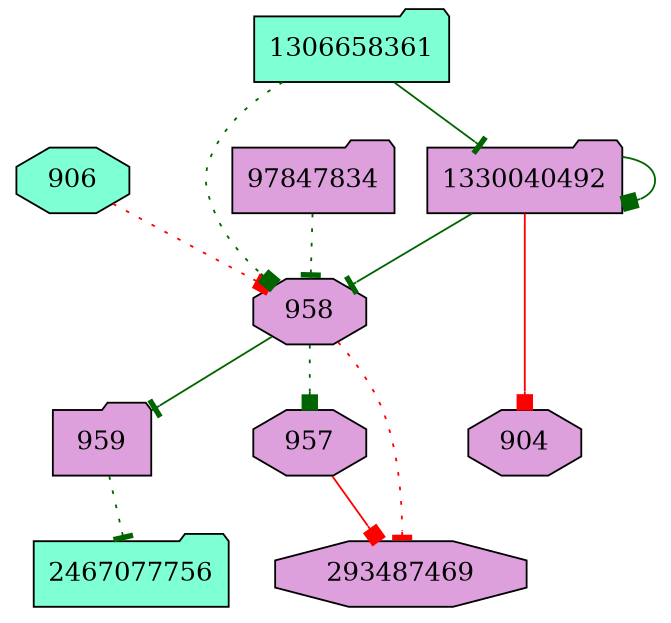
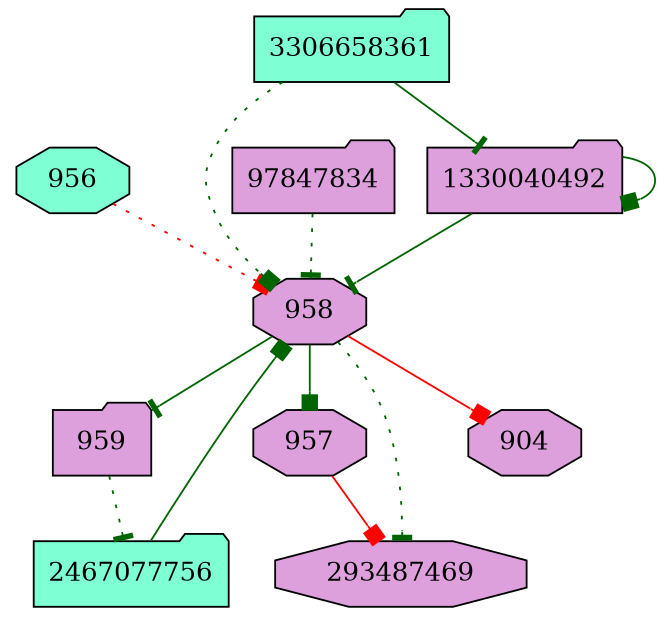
(352, 49) -> (352, 49)
(73, 180) -> (73, 180)
(525, 302) -> (409, 372)
(310, 368) -> (310, 368)
(389, 430) -> (389, 430)
none -> (211, 448)
